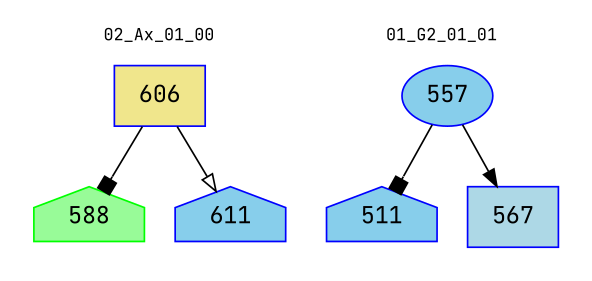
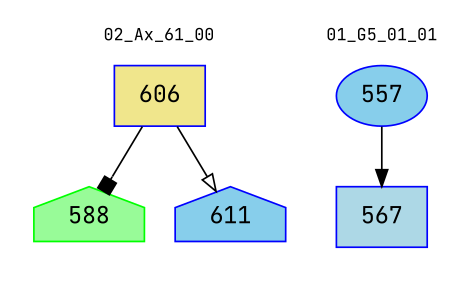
(160, 36) -> (160, 36)
(442, 36) -> (383, 36)
(382, 217) -> none
